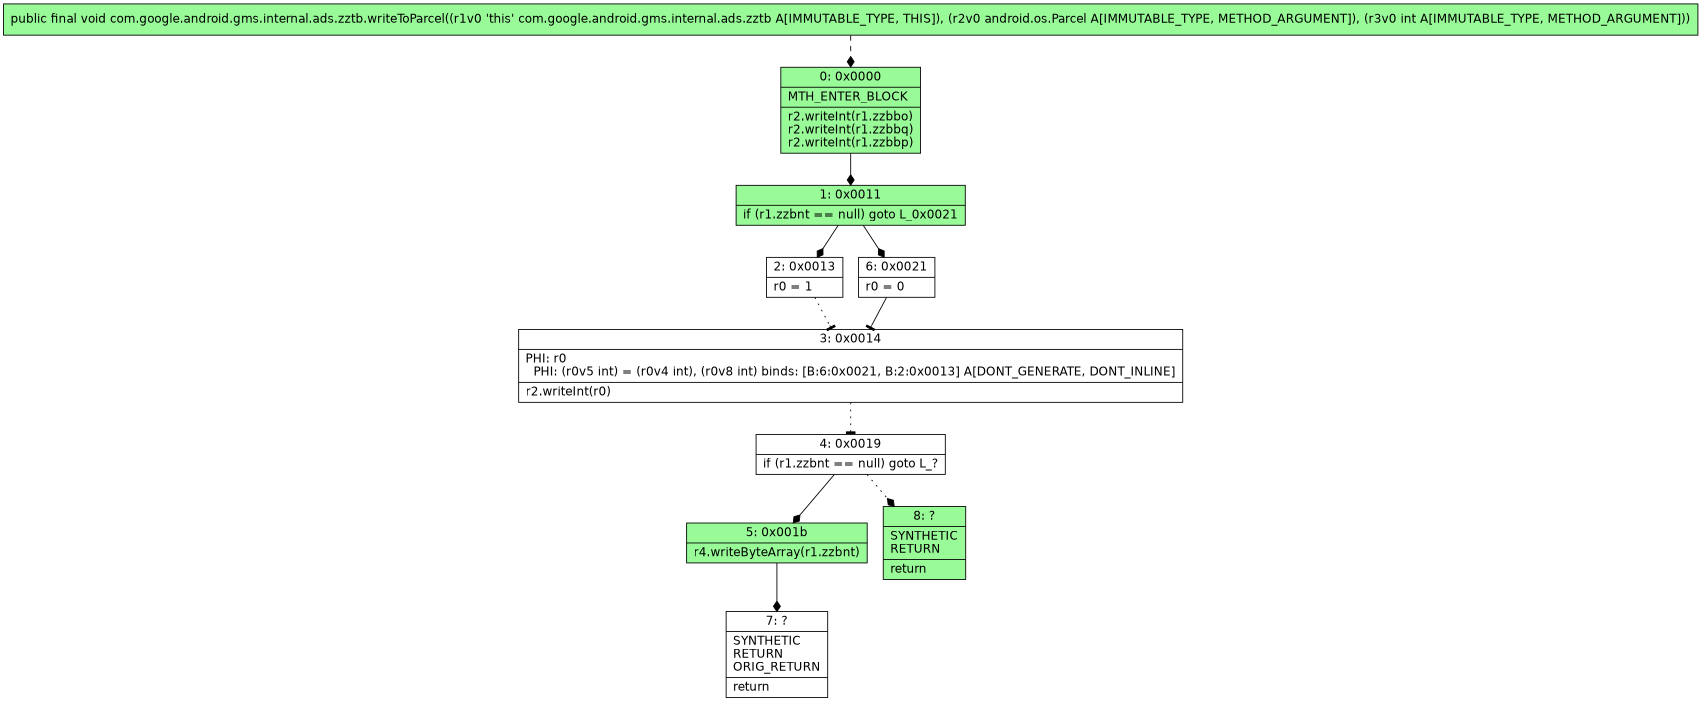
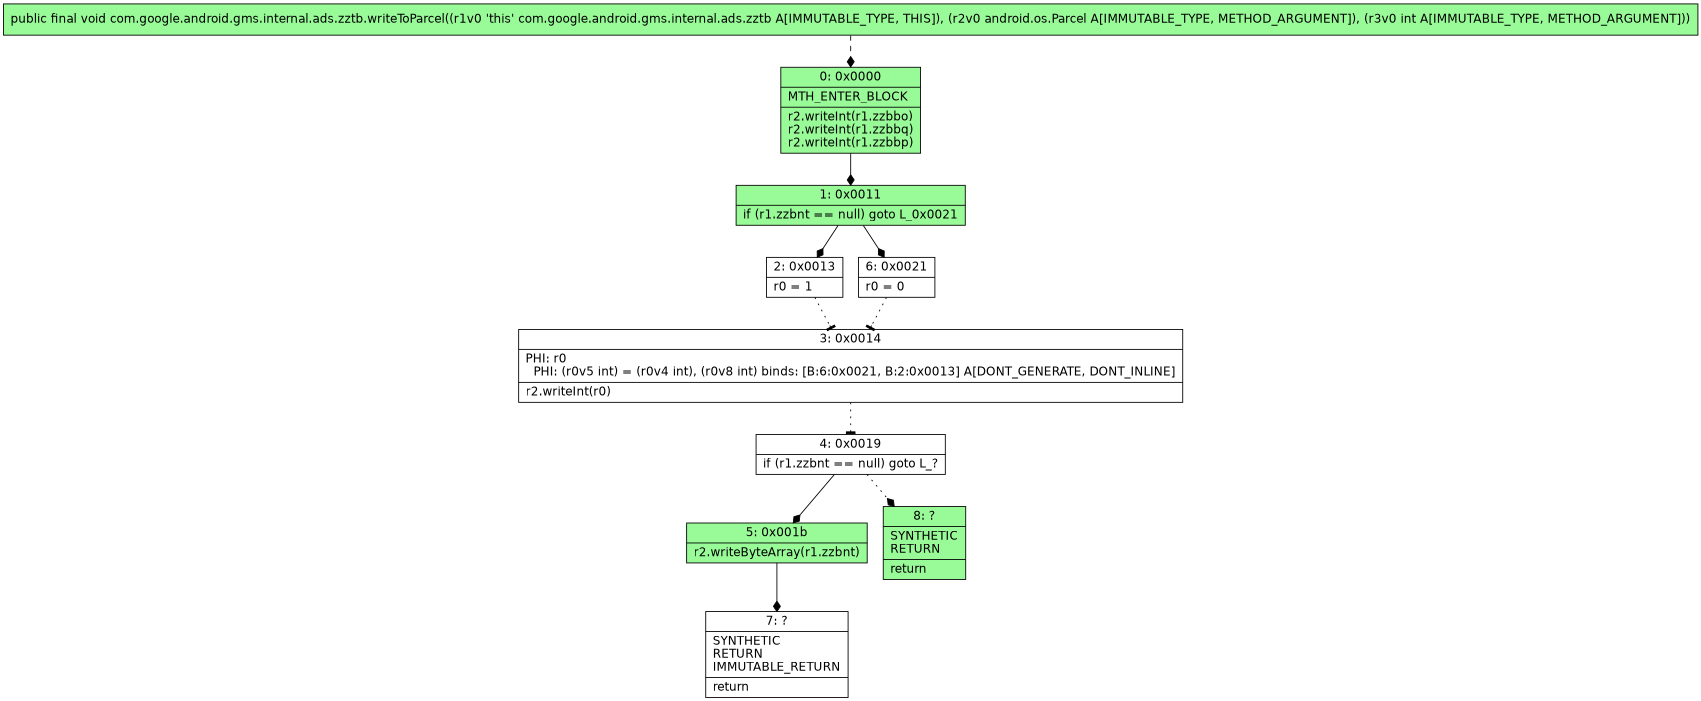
(879, 312) -> (879, 312)
(777, 553) -> (777, 553)
(777, 667) -> (777, 667)
